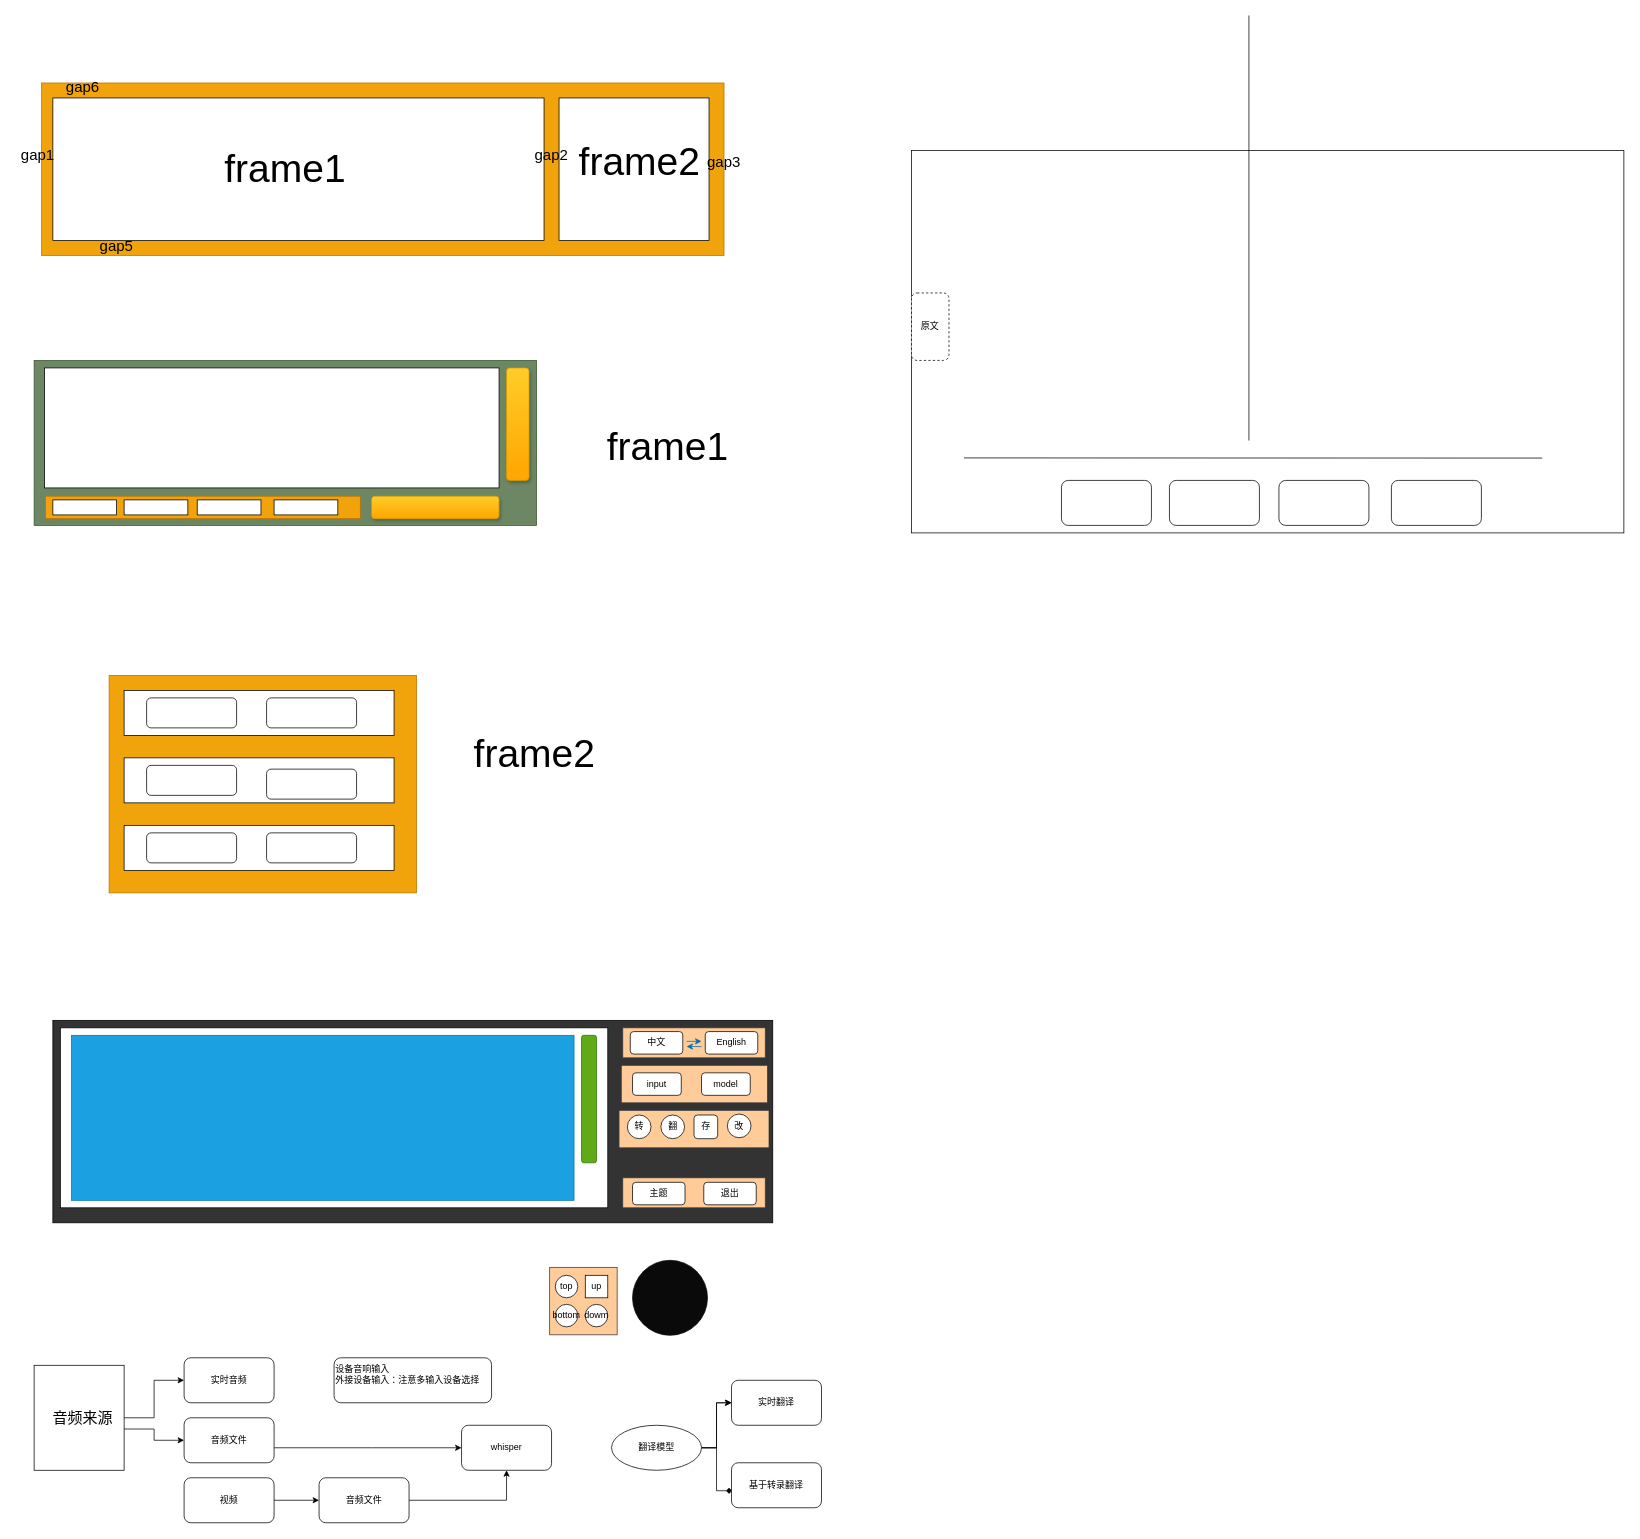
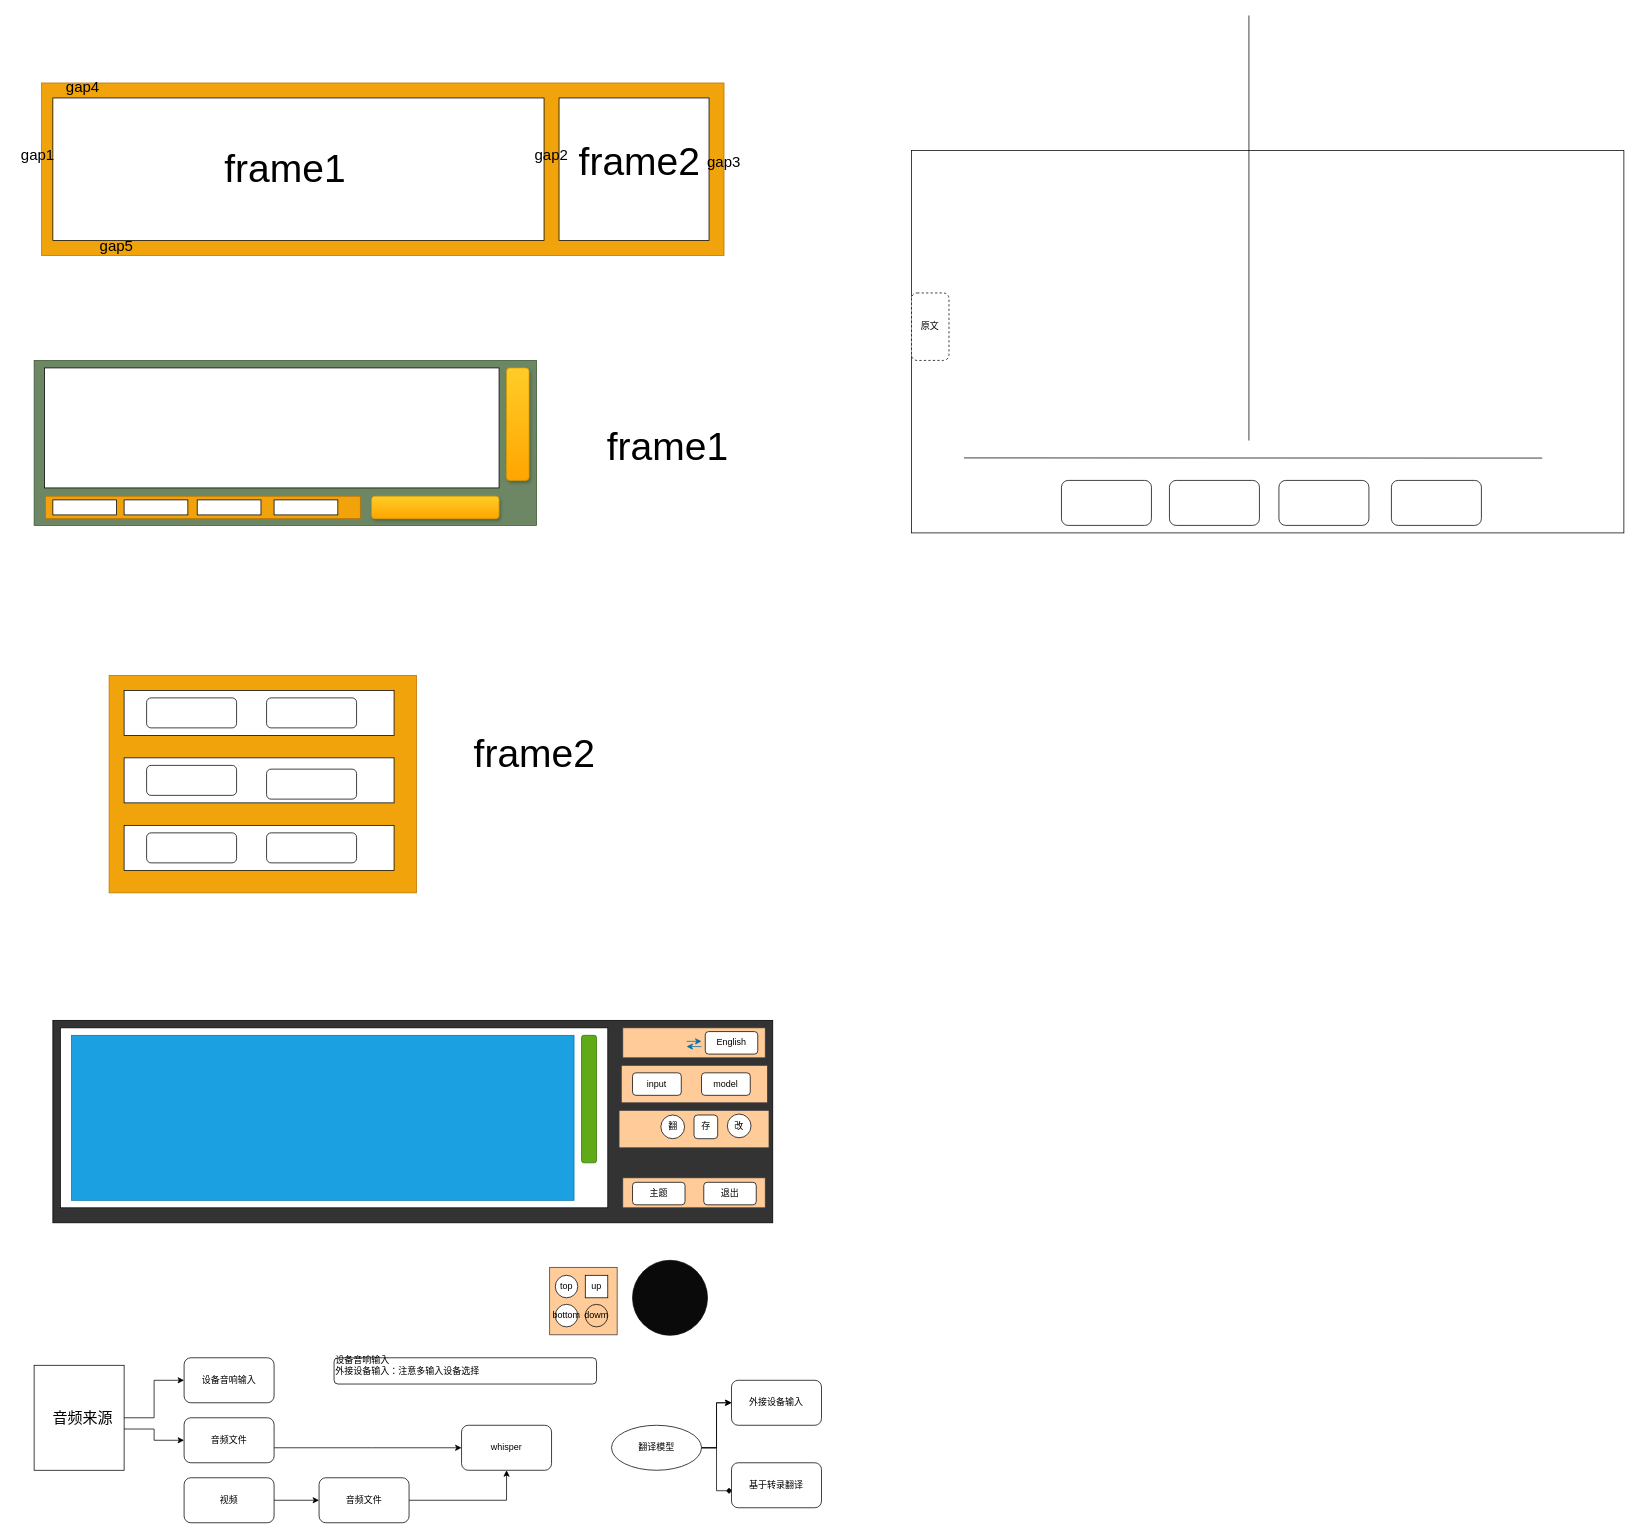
(83, 87) -> (83, 87)
(657, 1043) -> none
(639, 1127) -> none
(597, 1316) -> (597, 1316)
(229, 1380) -> (229, 1380)
(413, 1380) -> (465, 1371)
(777, 1403) -> (777, 1403)
